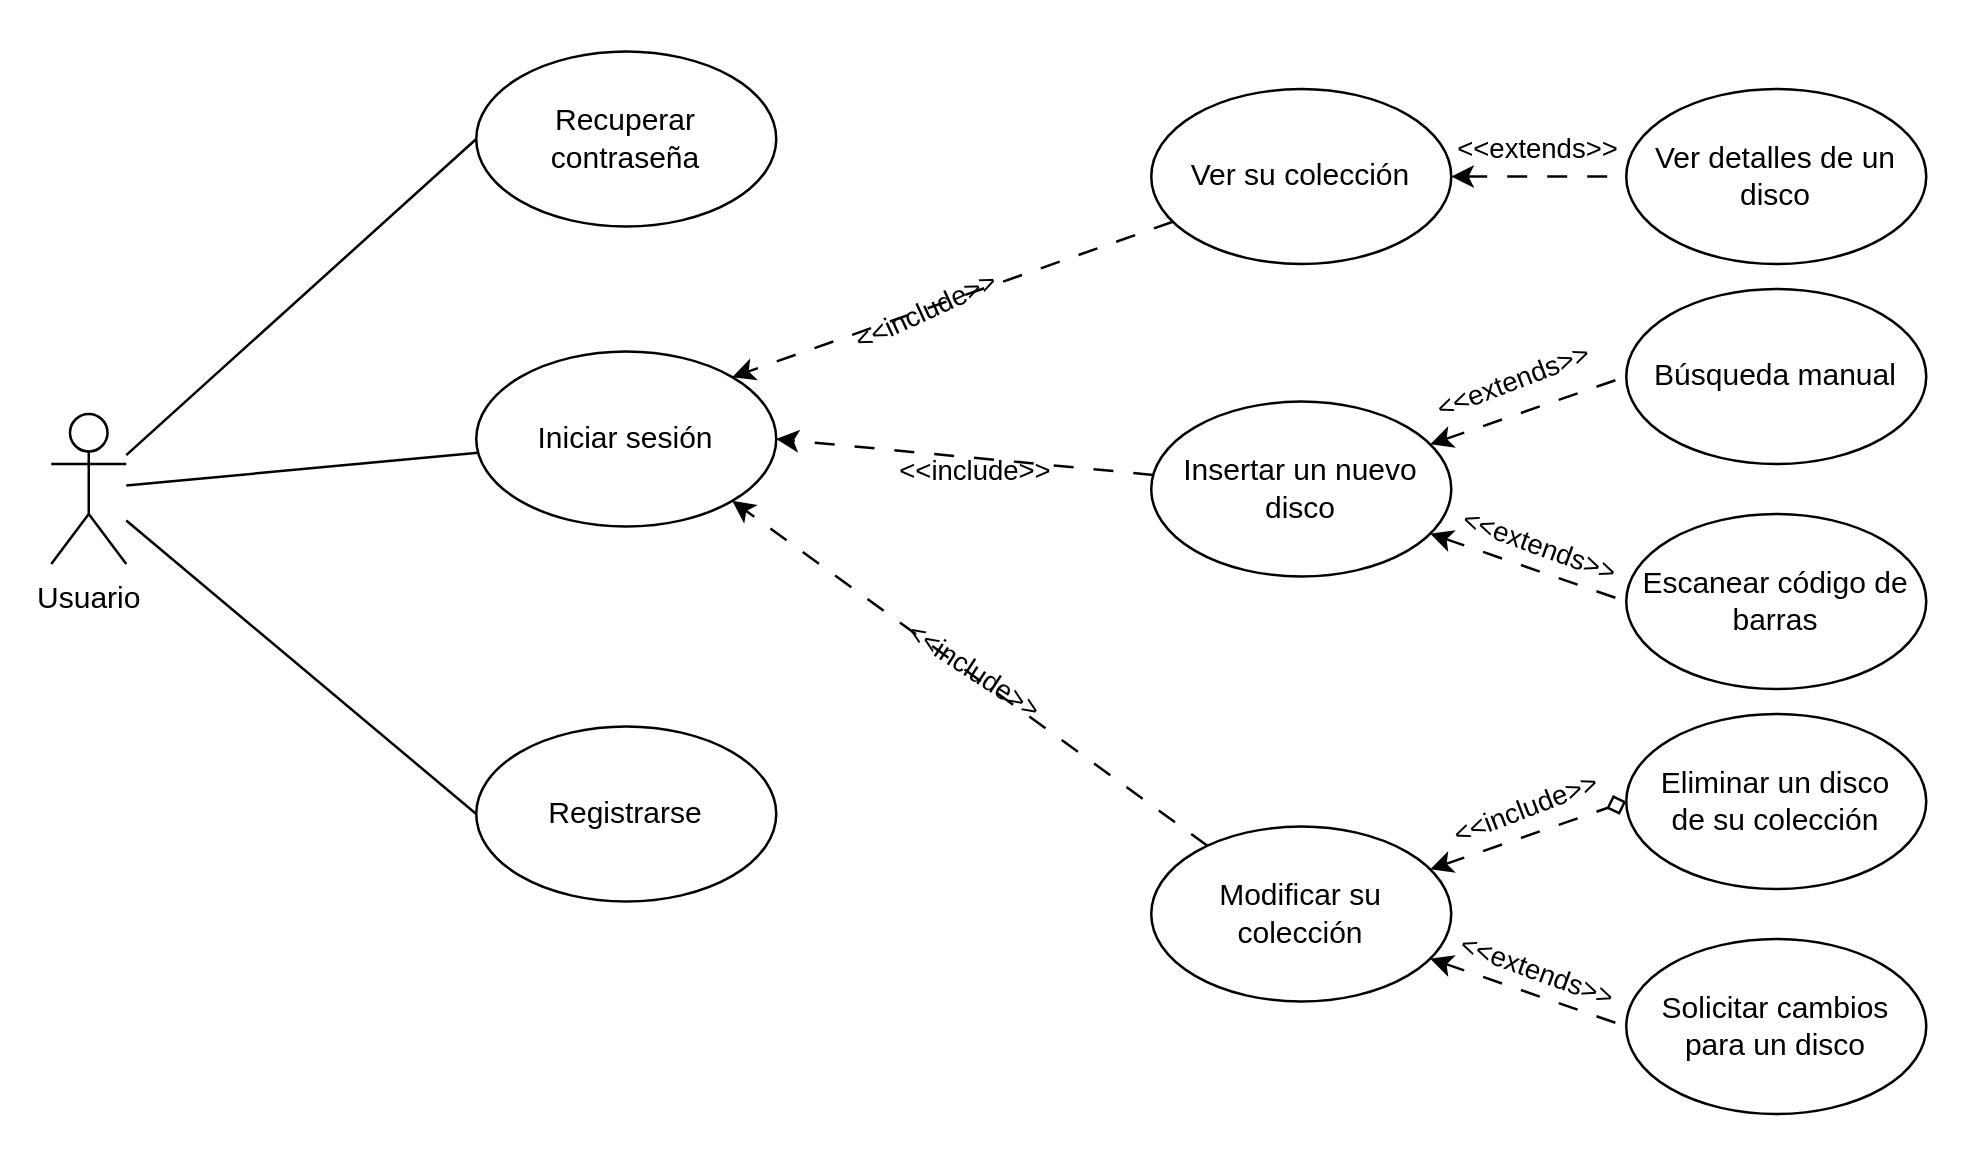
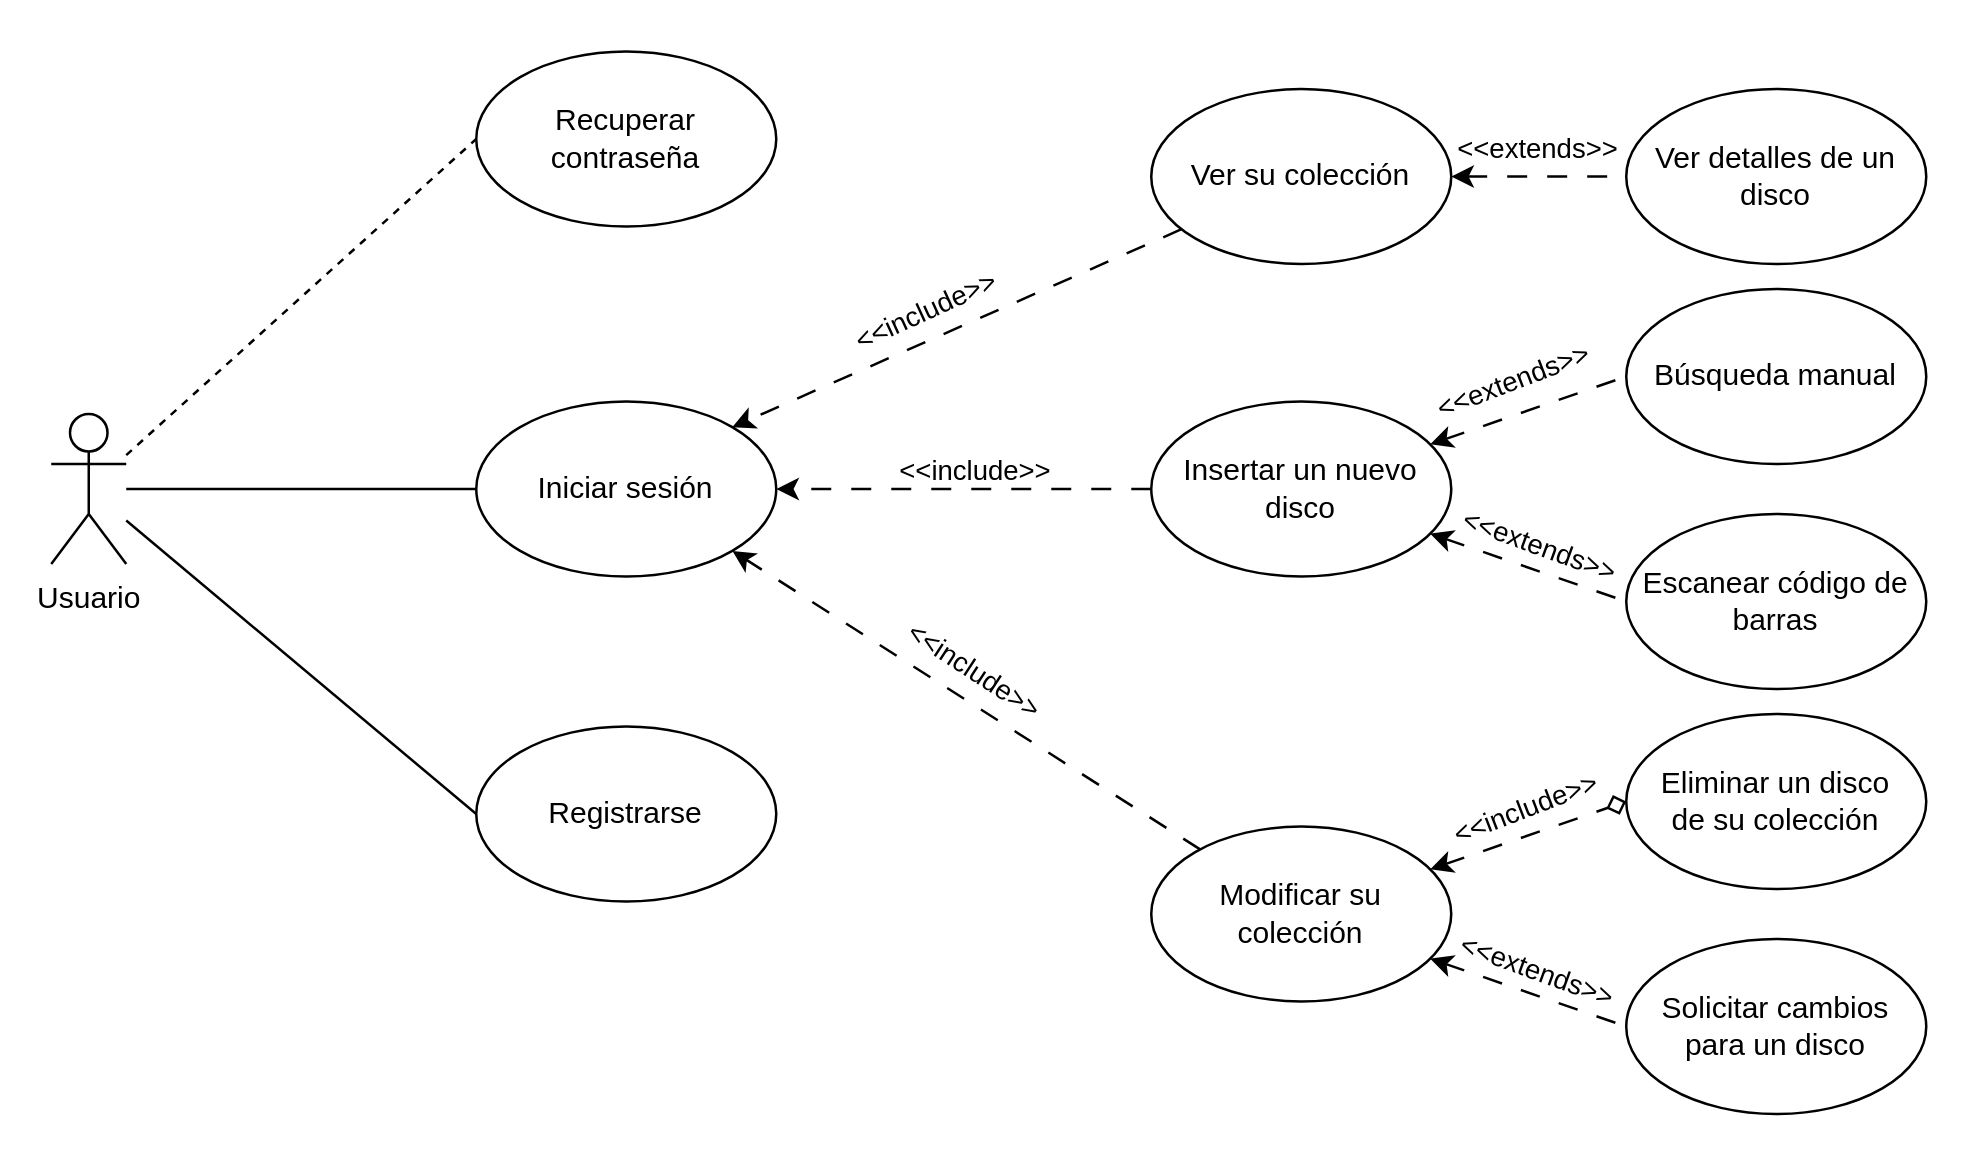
(301, 297) -> (301, 297)
(626, 439) -> (626, 489)
